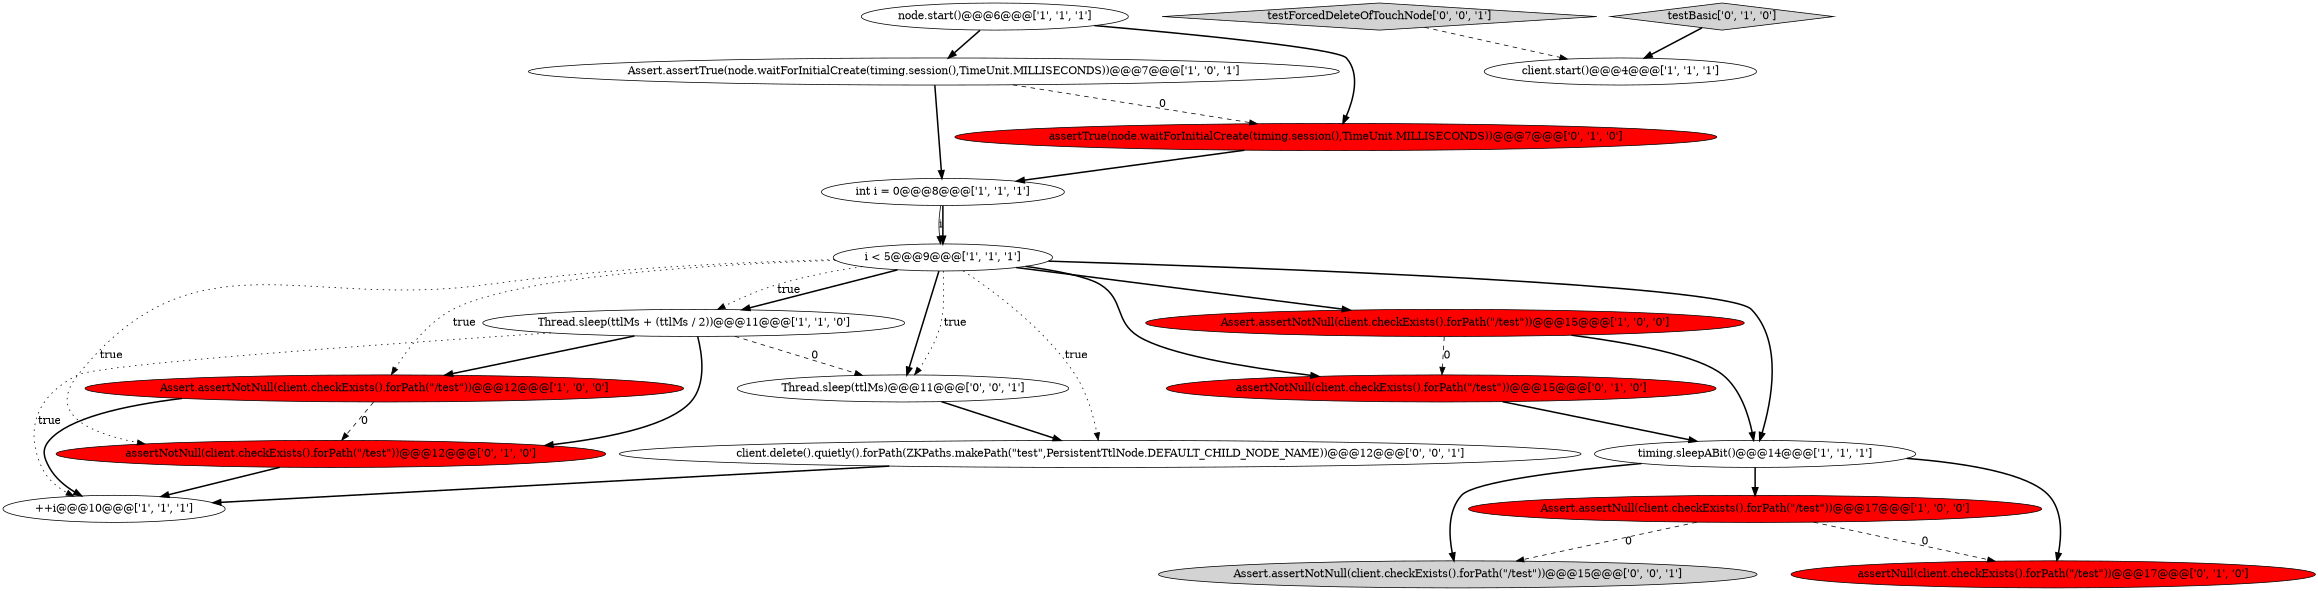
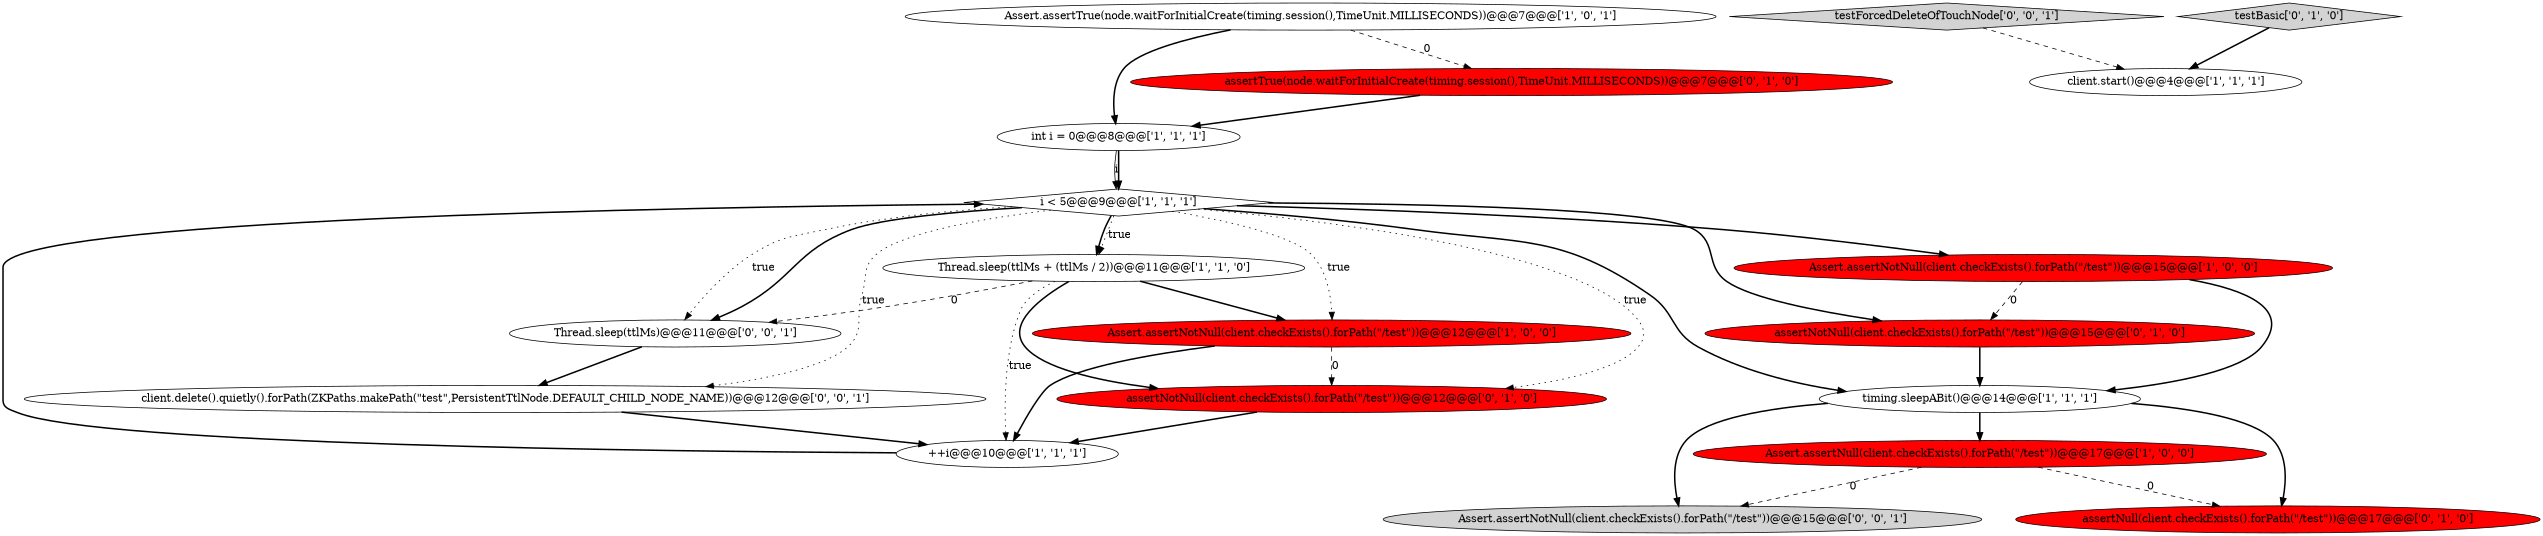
(995, 17) -> none
(943, 257) -> (1119, 202)
none -> (3, 296)
